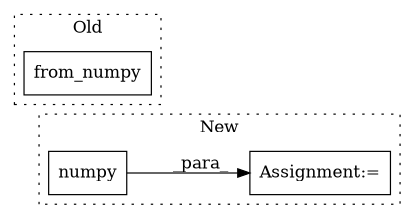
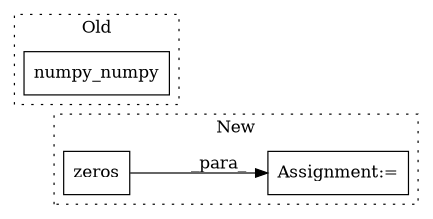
(88, 73) -> (97, 73)
(88, 173) -> (97, 173)
